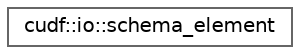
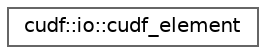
(150, 27) -> (133, 27)
